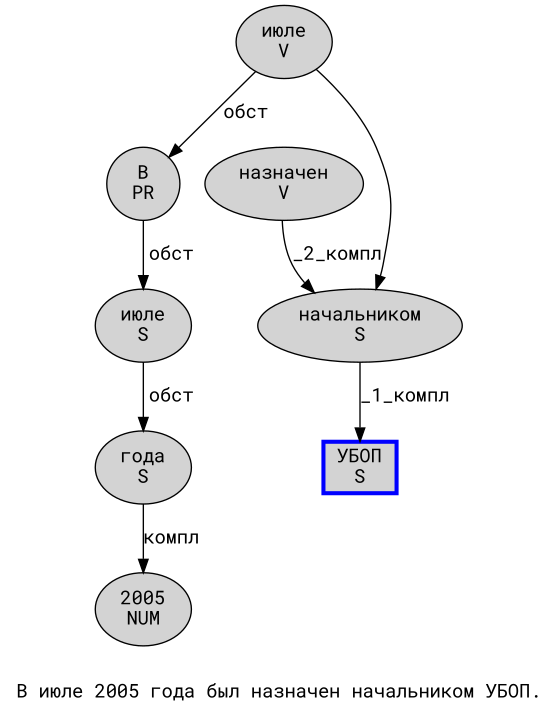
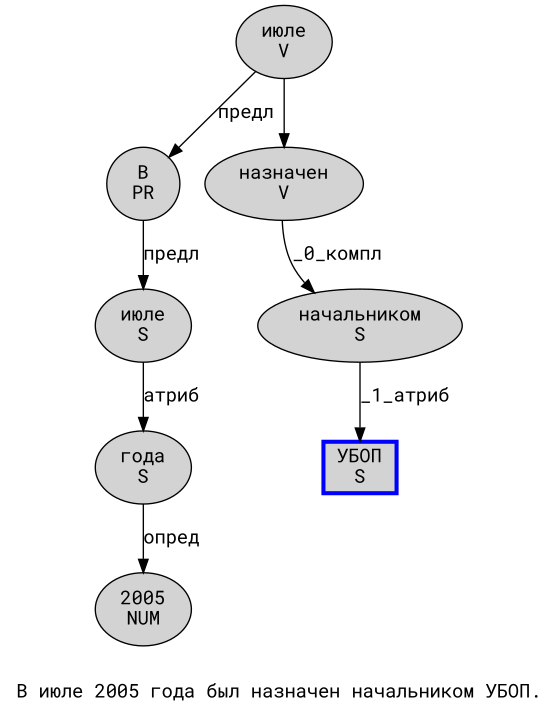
(246, 113) -> (246, 113)
(382, 162) -> (284, 106)
(172, 255) -> (172, 255)
(338, 255) -> (338, 255)
(172, 397) -> (172, 397)
(405, 397) -> (405, 397)
(172, 538) -> (172, 538)
